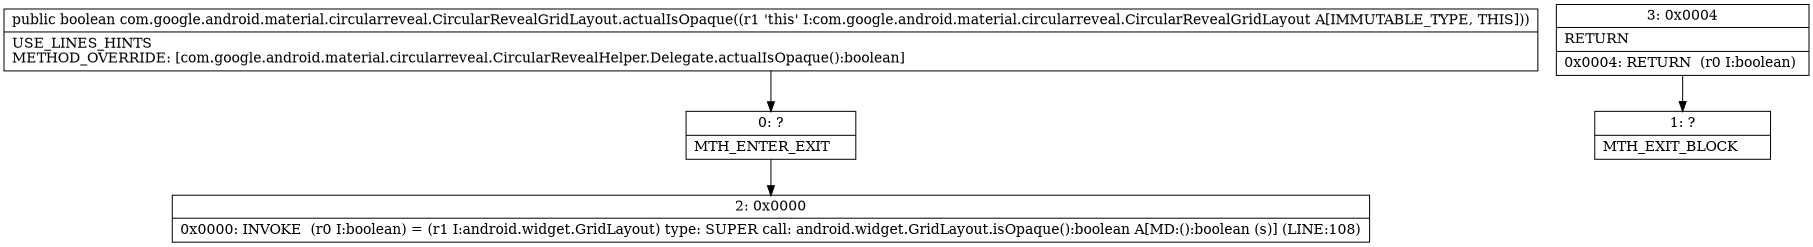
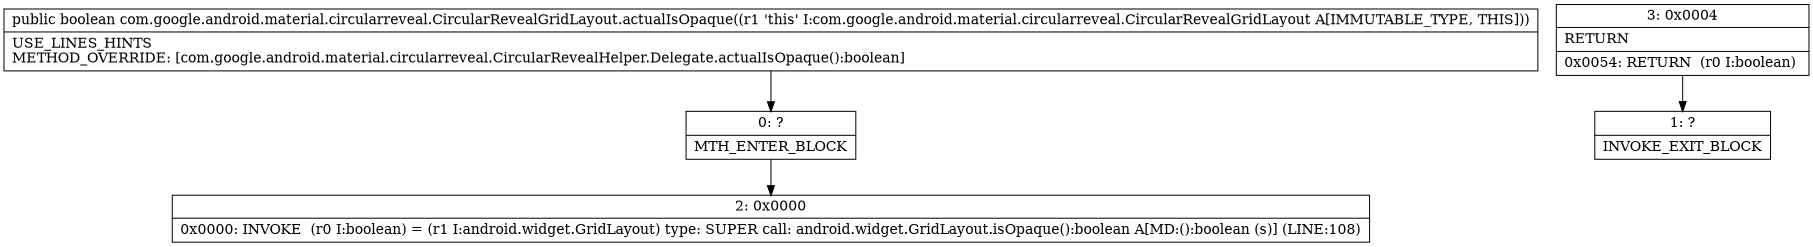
(1683, 63) -> (1683, 63)
(762, 147) -> (771, 147)
(1671, 147) -> (1683, 147)
